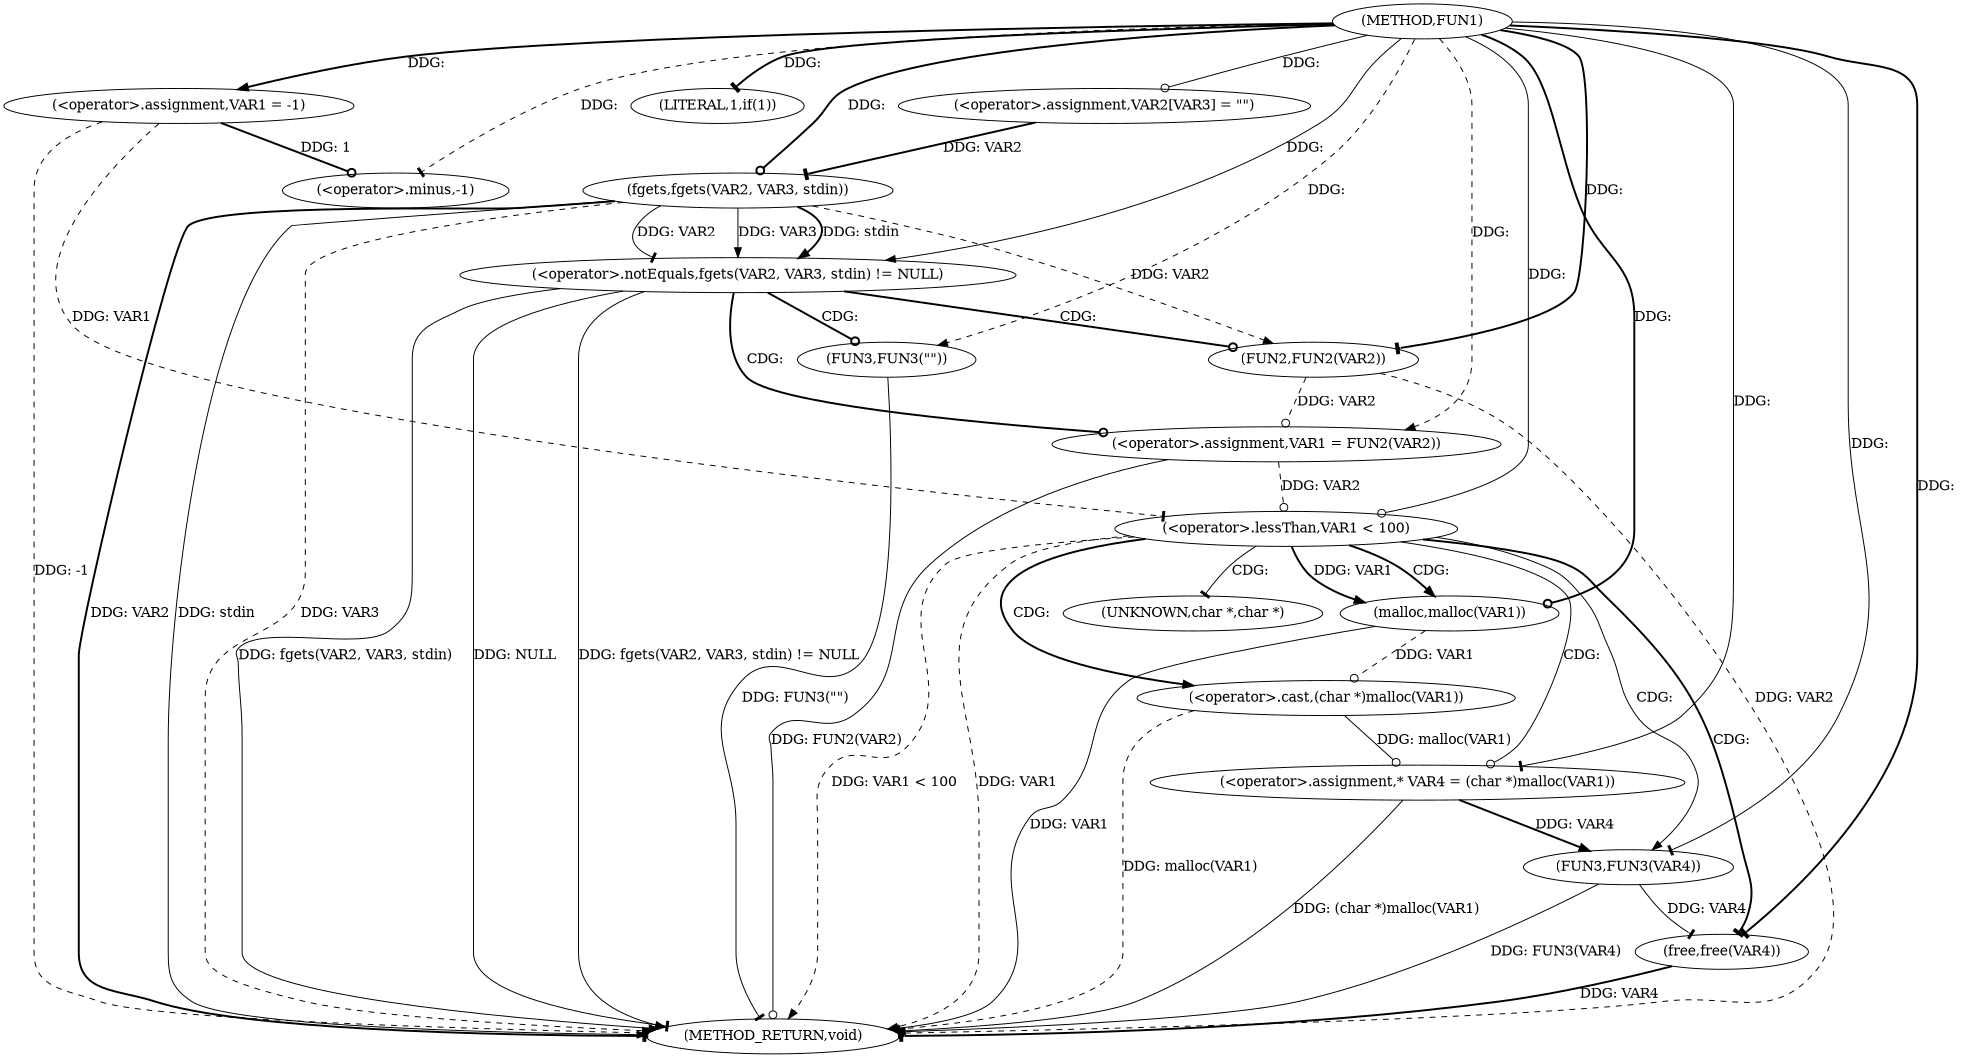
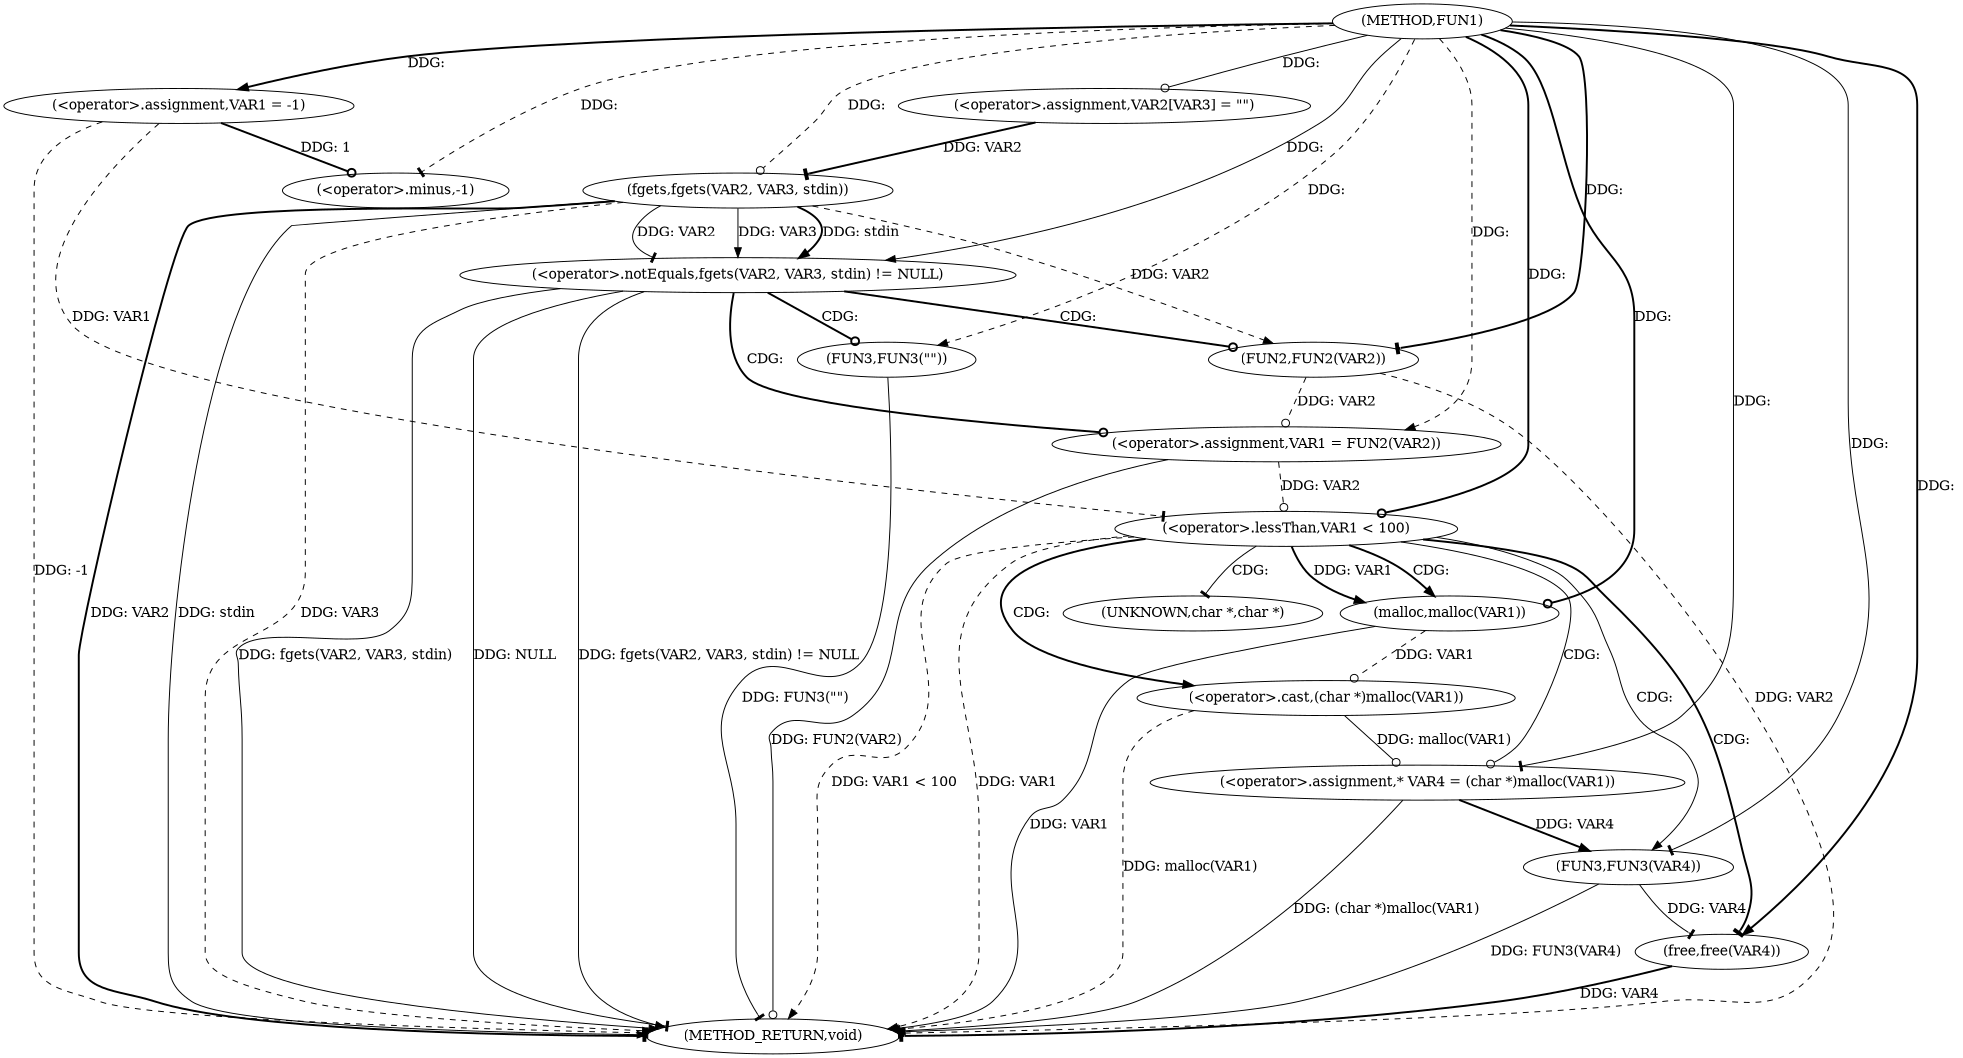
(1031, 49) -> (1031, 49)
(718, 106) -> none
(1528, 309) -> (1528, 309)
(1917, 331) -> (1917, 331)
